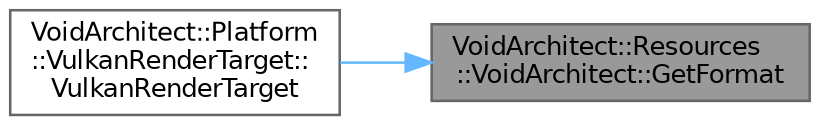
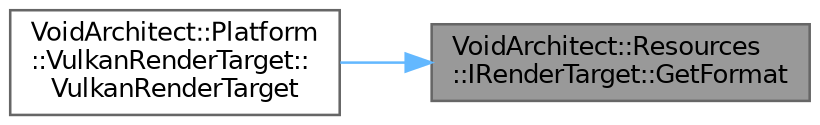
(621, 63) -> (621, 63)
